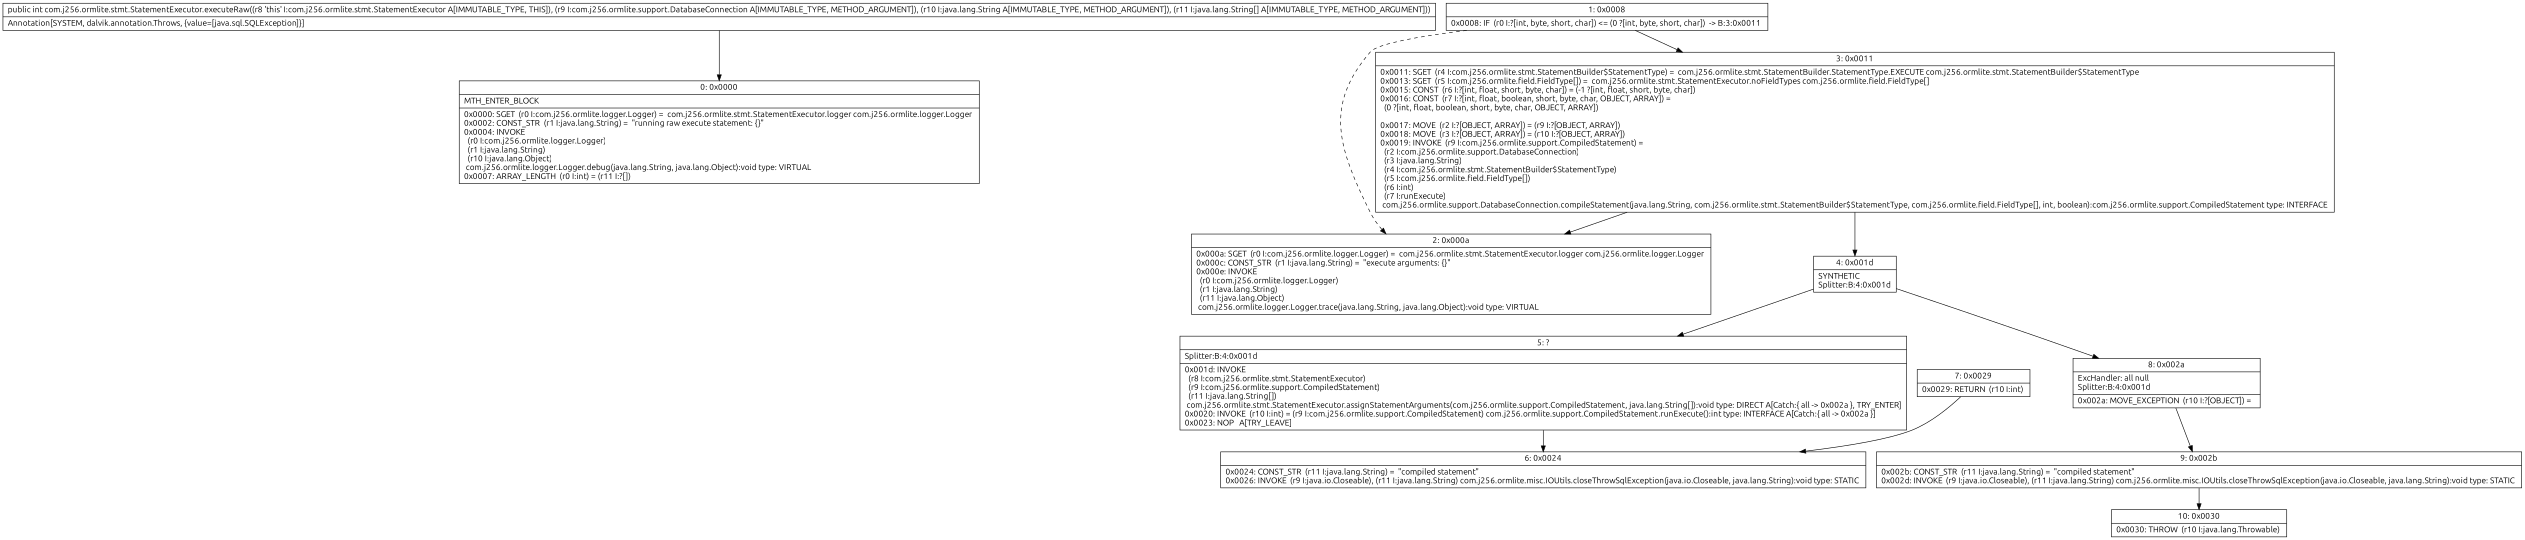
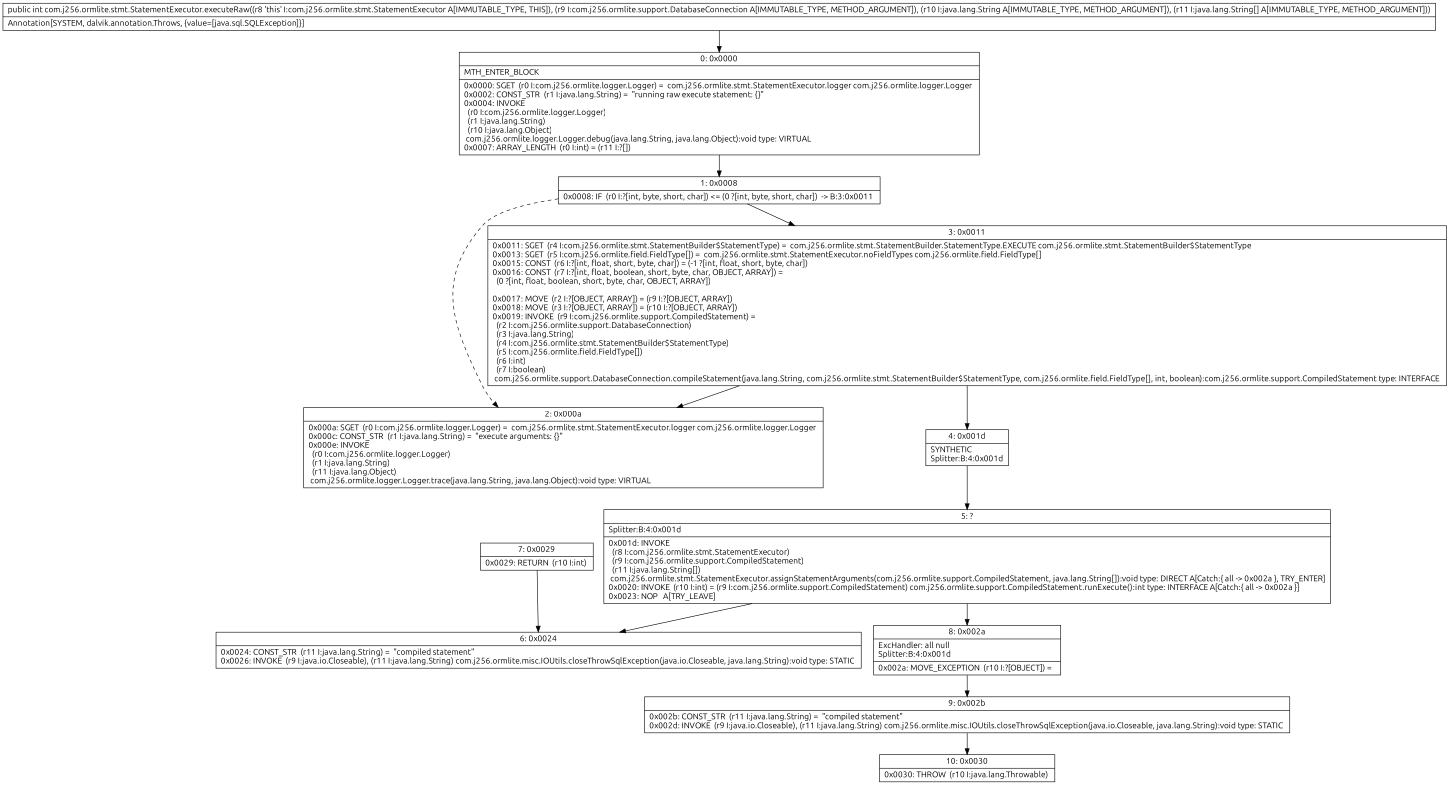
none -> (719, 163)
(1413, 196) -> (519, 370)
(1995, 322) -> (967, 611)
